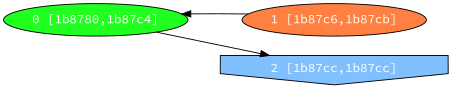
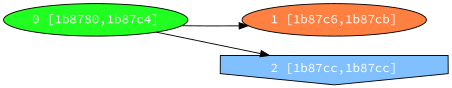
(220, 14) -> (210, 26)
